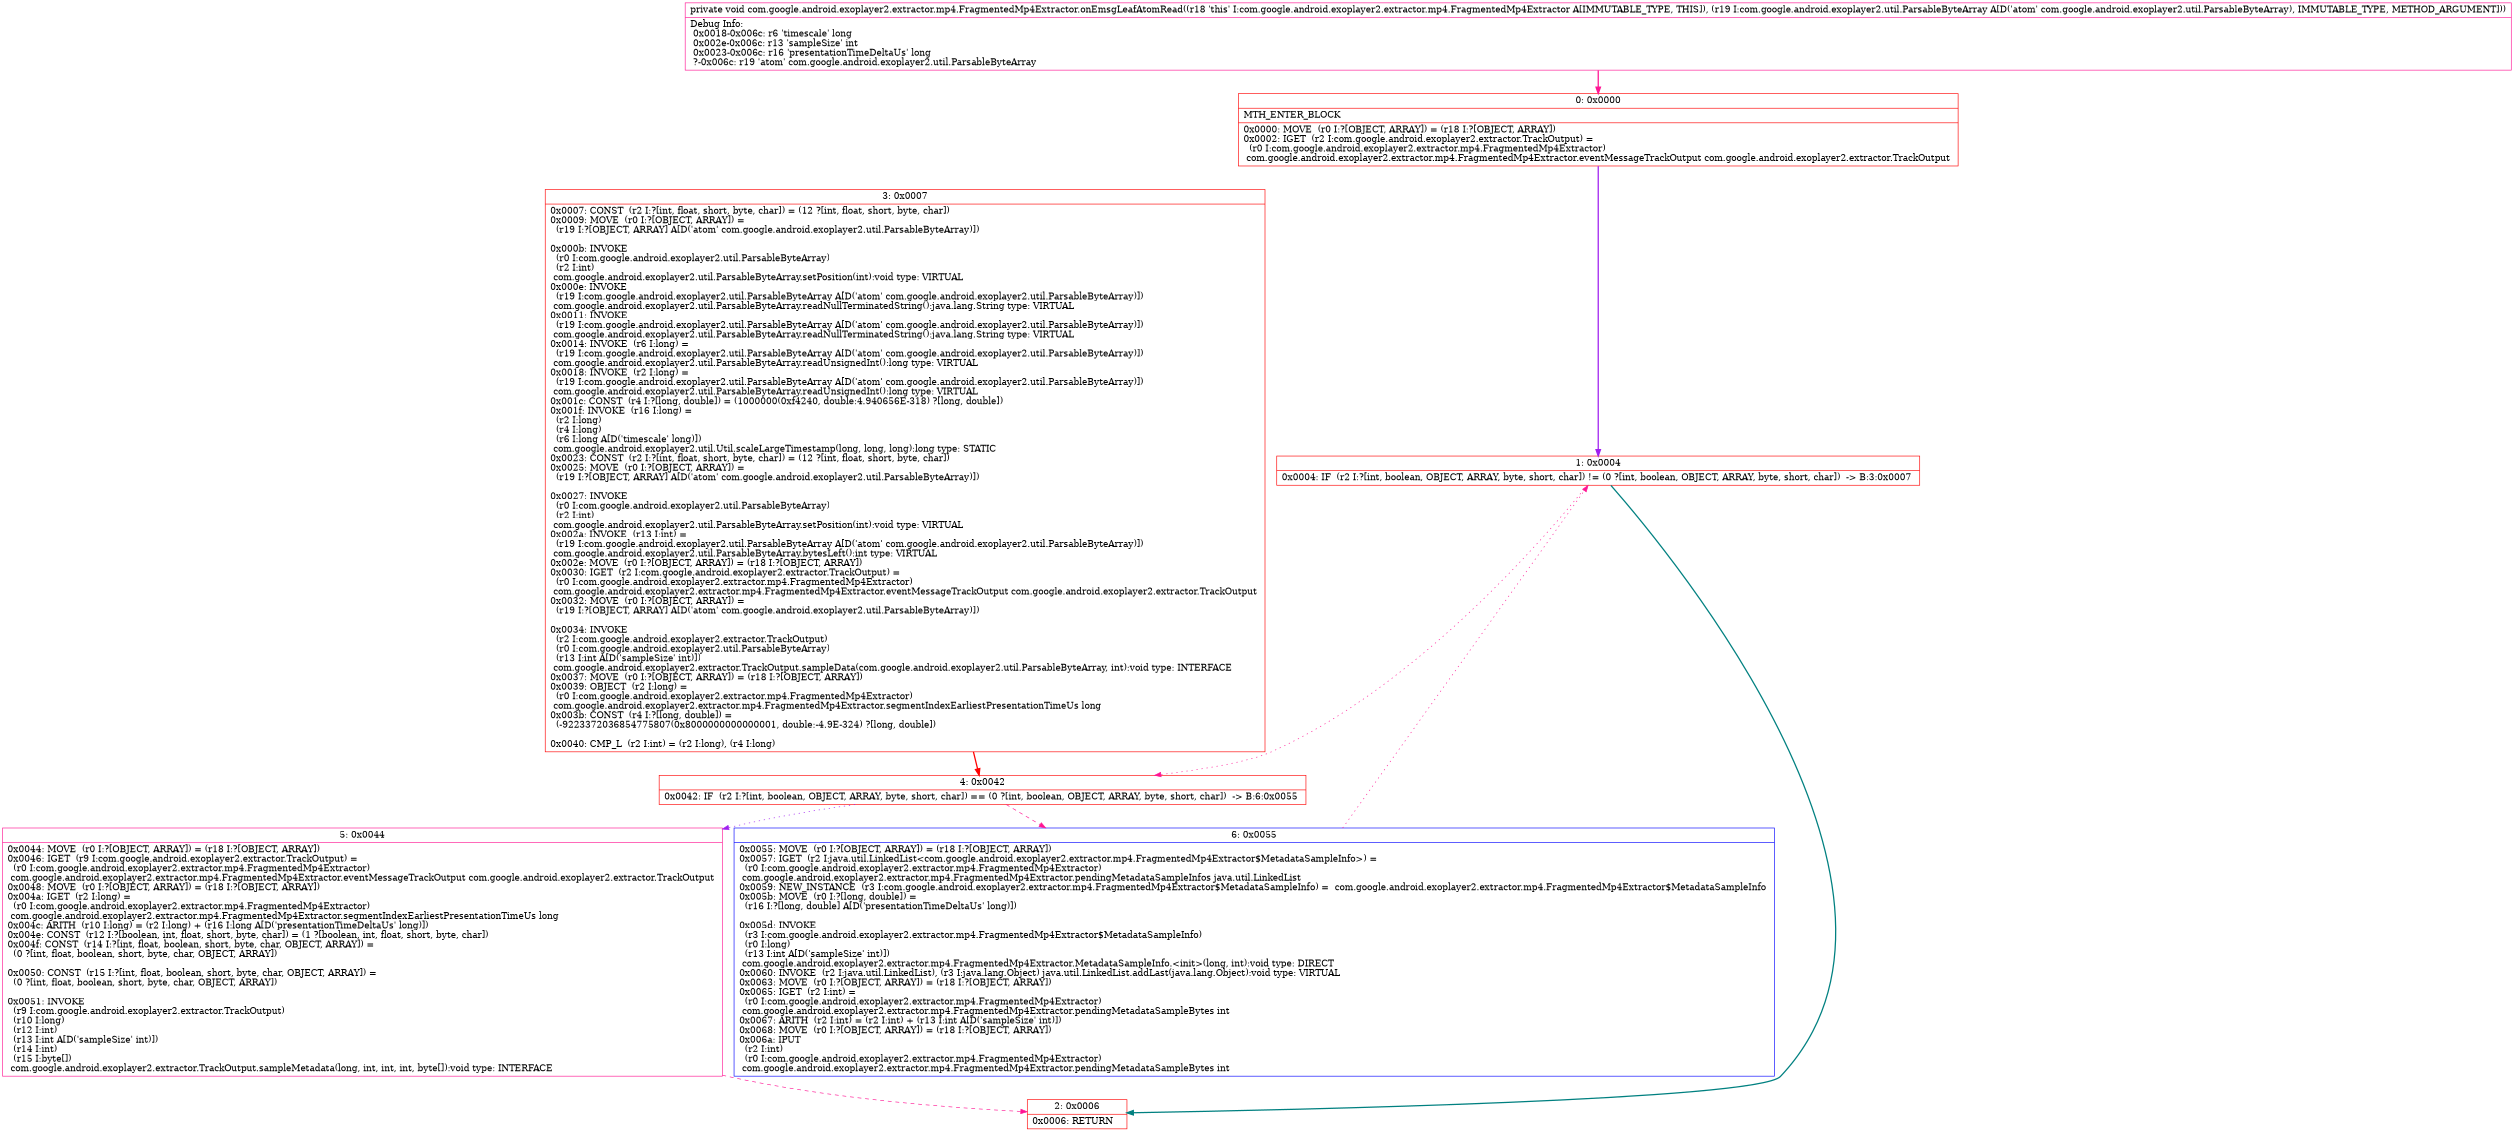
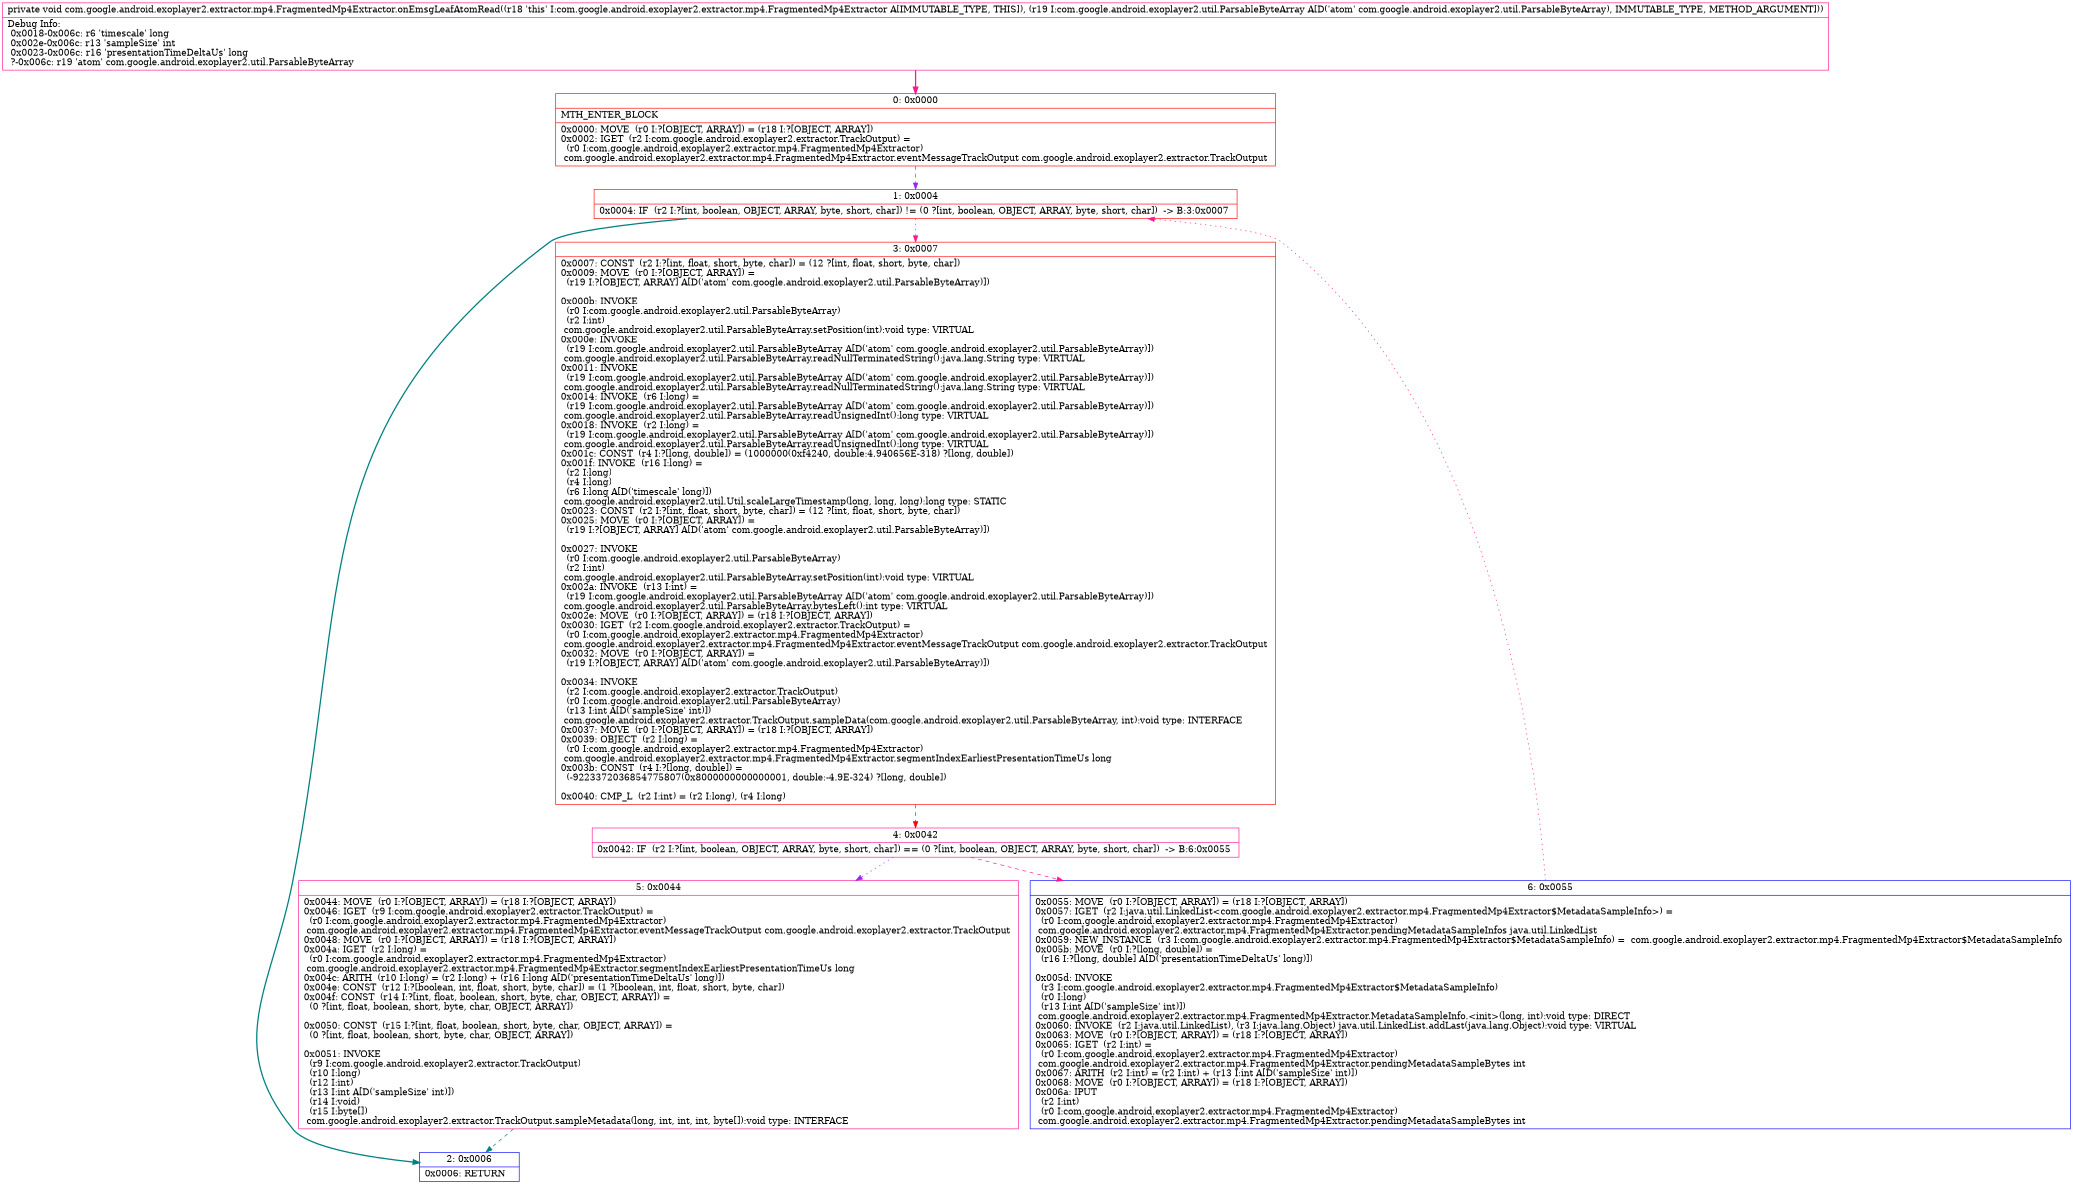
(1598, 308) -> (916, 174)
(1400, 672) -> (916, 227)
(976, 760) -> (916, 813)
(983, 790) -> (916, 843)
(33, 1050) -> (332, 1102)
(871, 1099) -> (502, 1139)
(1077, 1114) -> (469, 1167)
